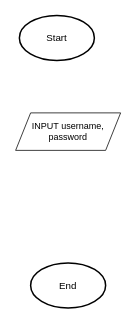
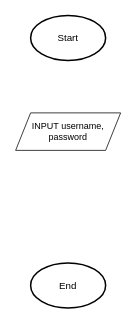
(57, 38) -> (68, 38)
